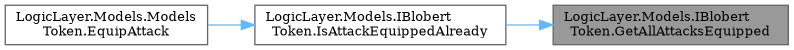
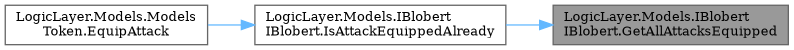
(380, 25) -> (380, 25)
(671, 25) -> (671, 25)
